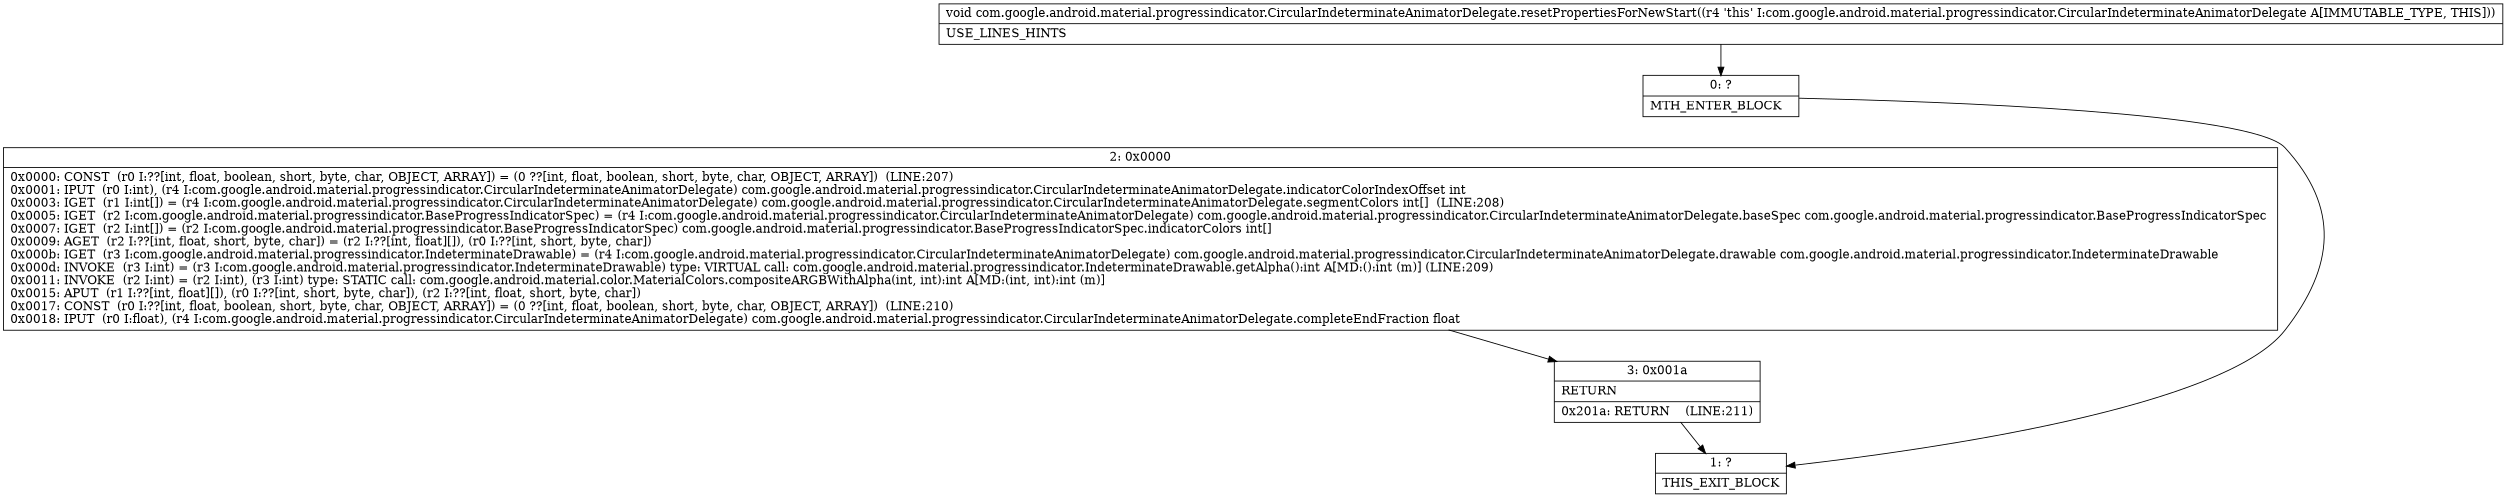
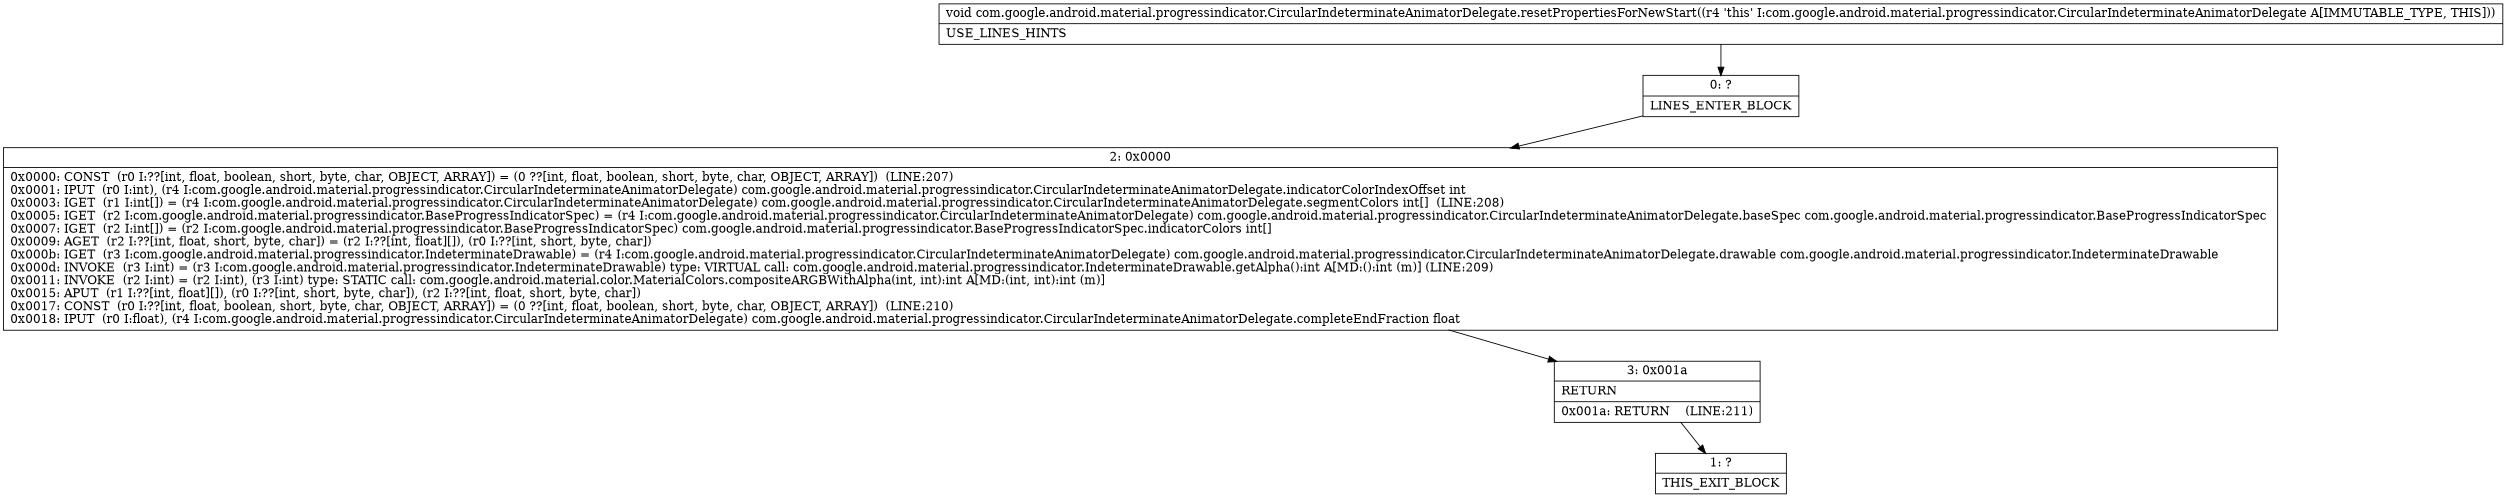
(1716, 106) -> (1721, 106)
(2323, 250) -> (1581, 131)
(1657, 412) -> (1657, 412)
